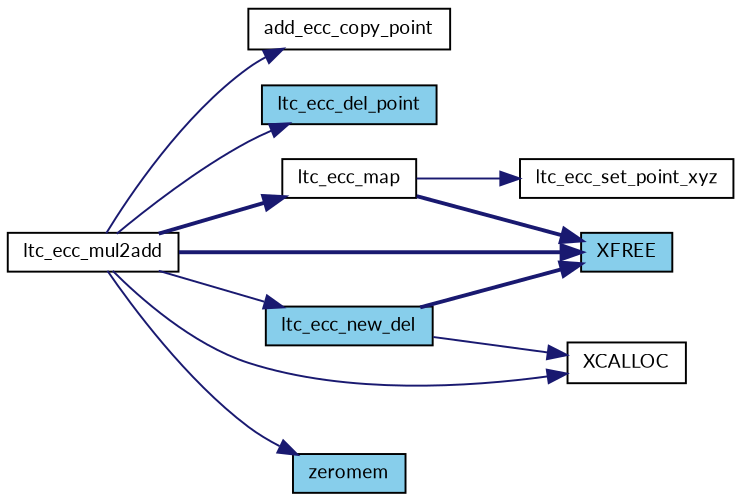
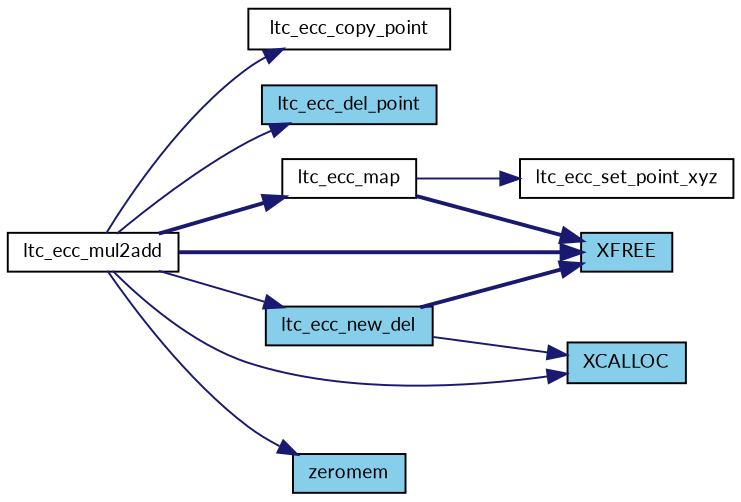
(349, 29) -> (349, 29)
(627, 363) -> (627, 363)
